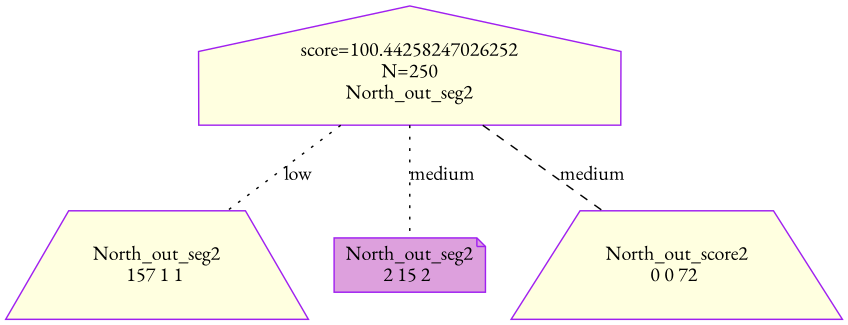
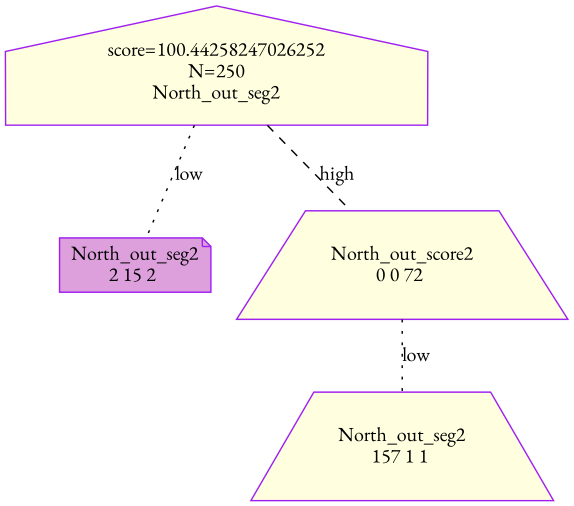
(284, 168) -> (402, 356)
(443, 174) -> (189, 174)
(593, 174) -> (337, 174)
